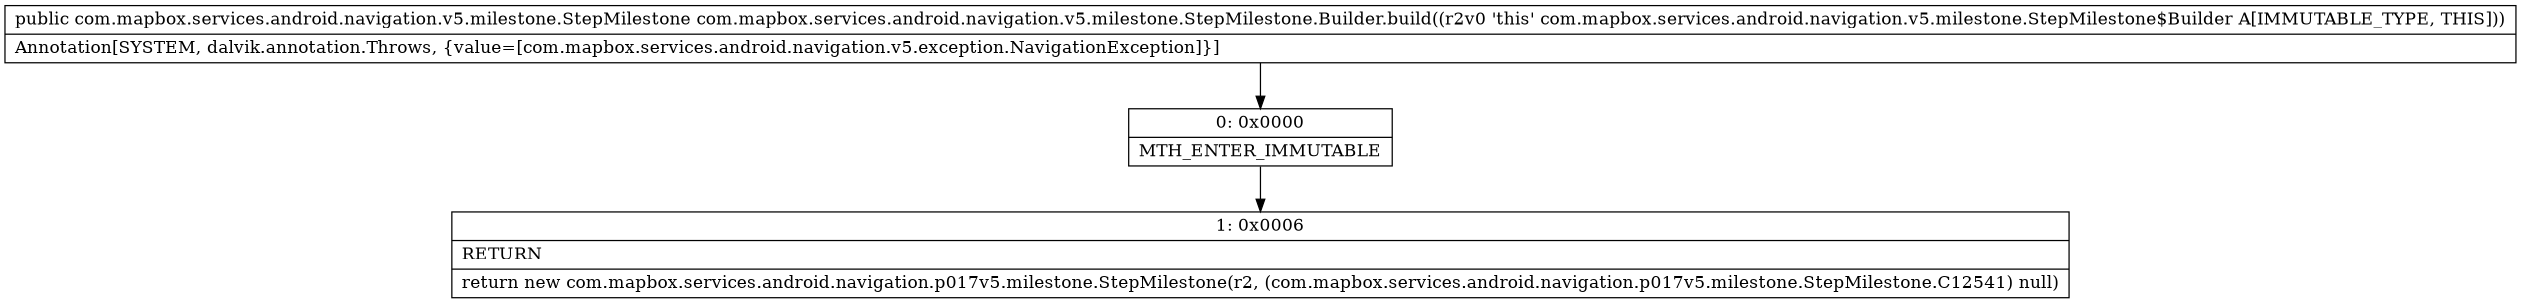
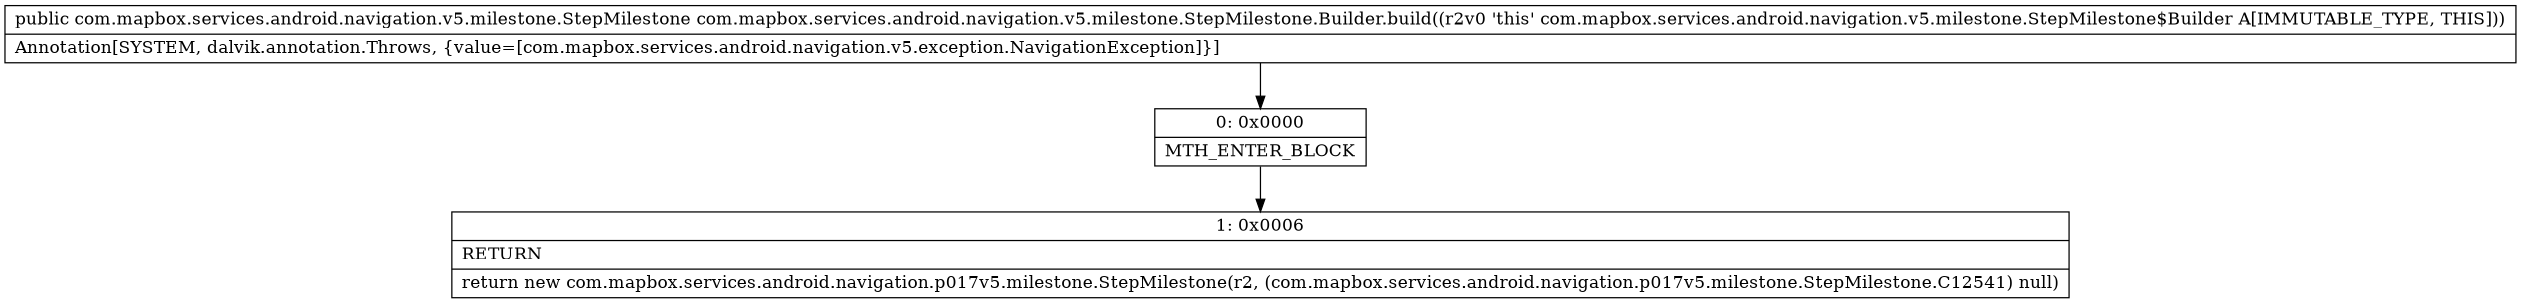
(1260, 151) -> (1260, 151)
